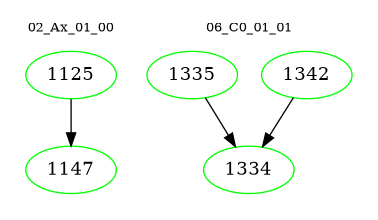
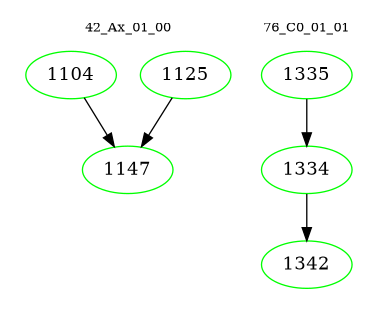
(71, 28) -> (128, 28)
(250, 28) -> (307, 28)
none -> (71, 75)
(282, 116) -> (307, 211)
